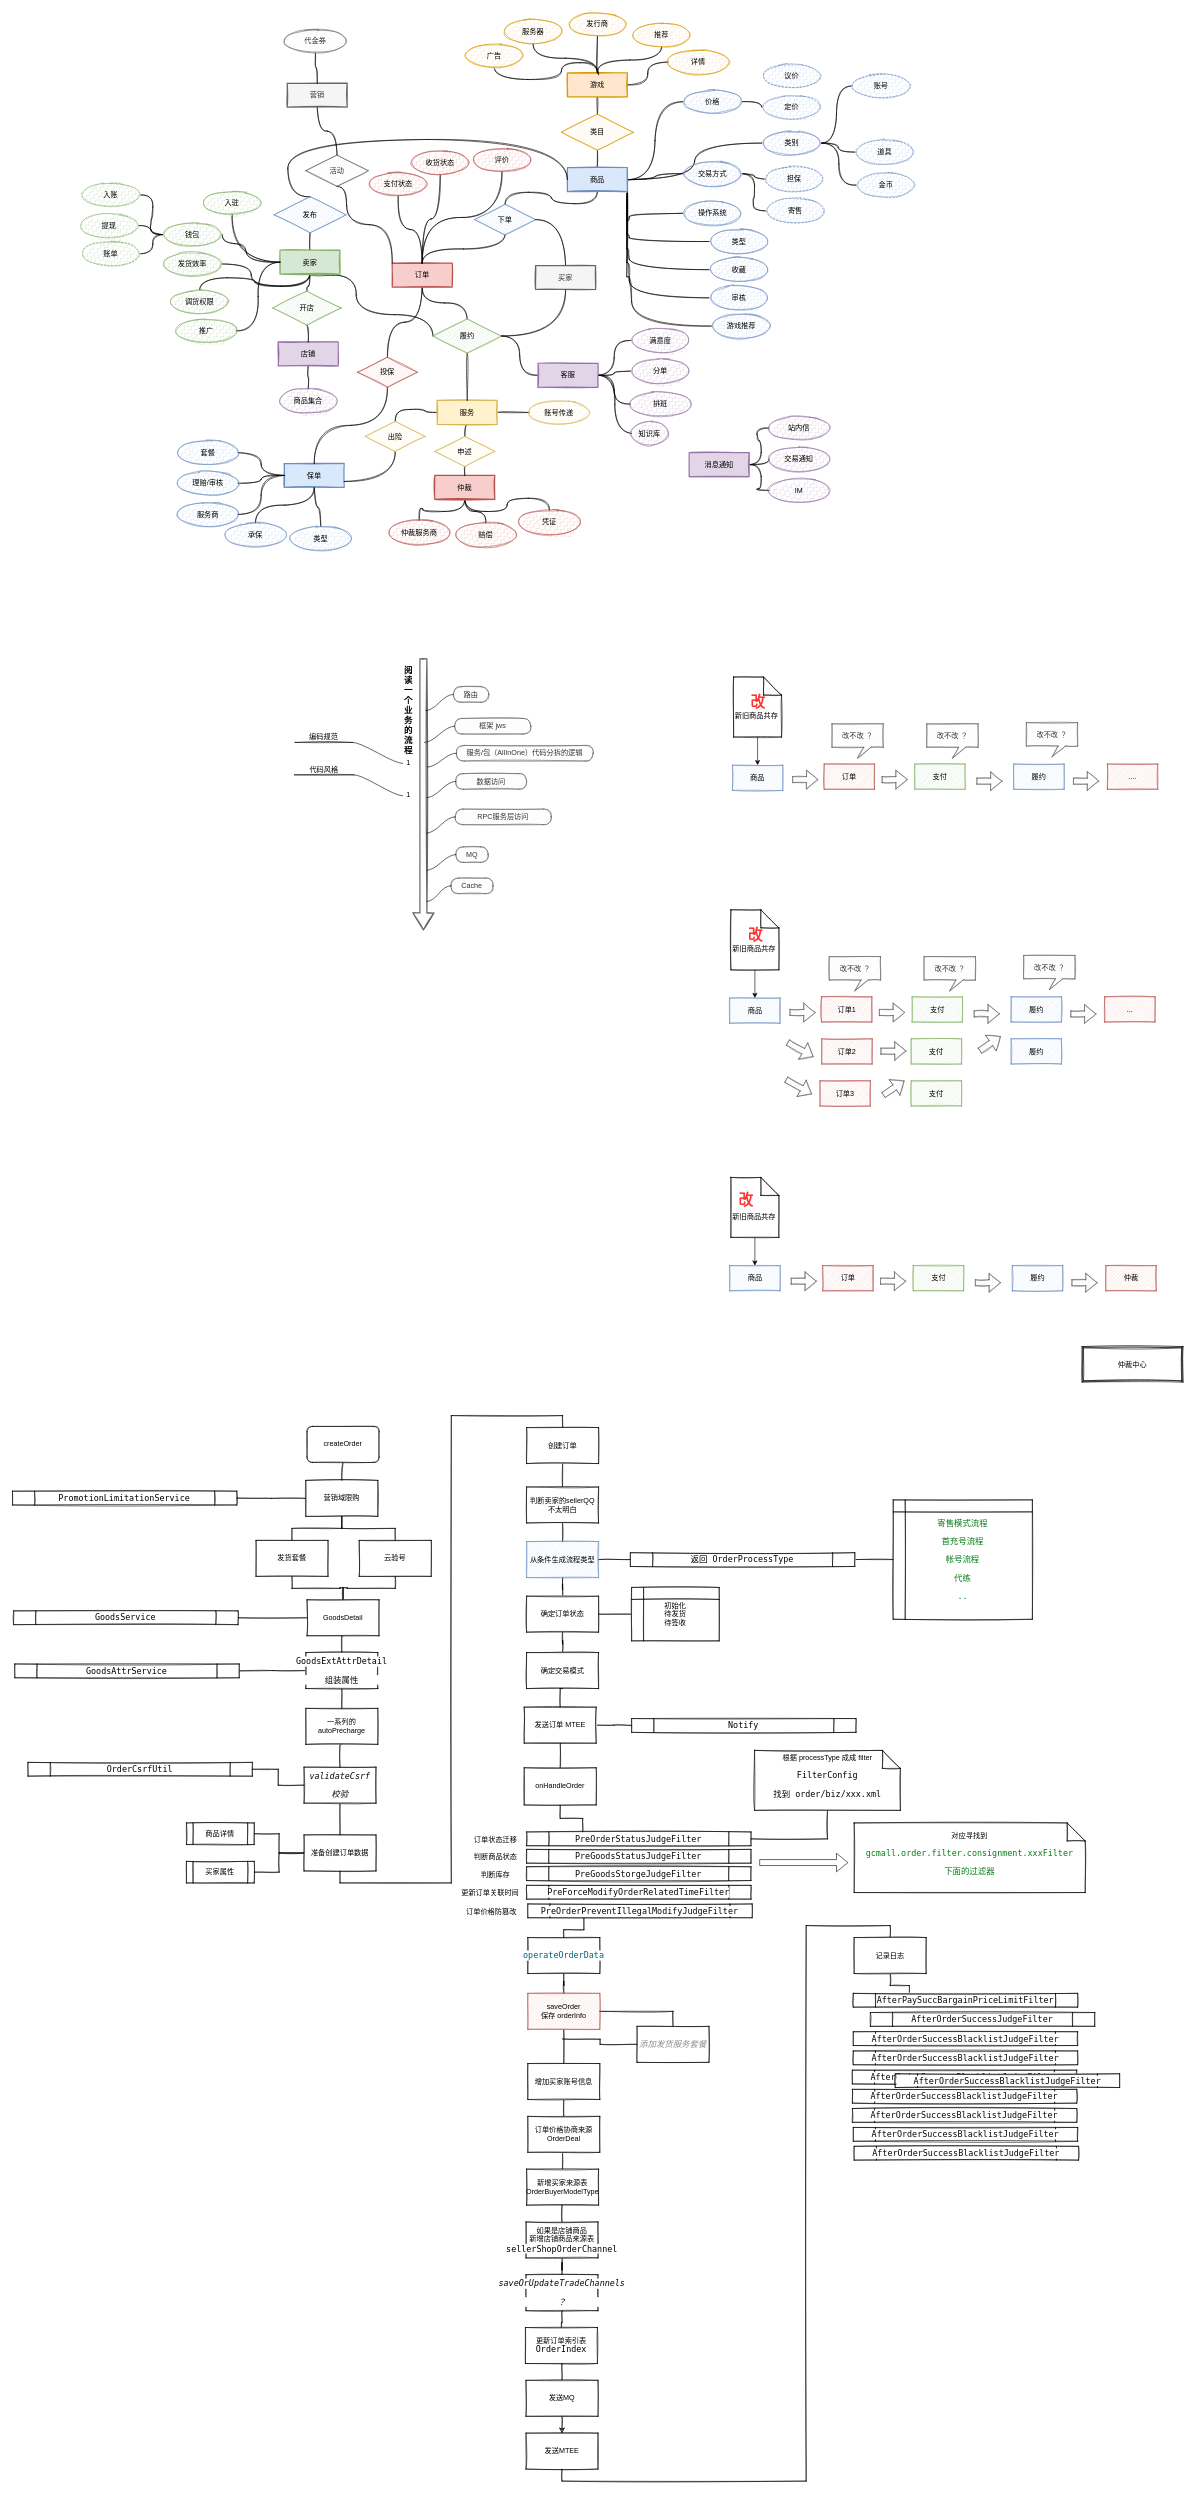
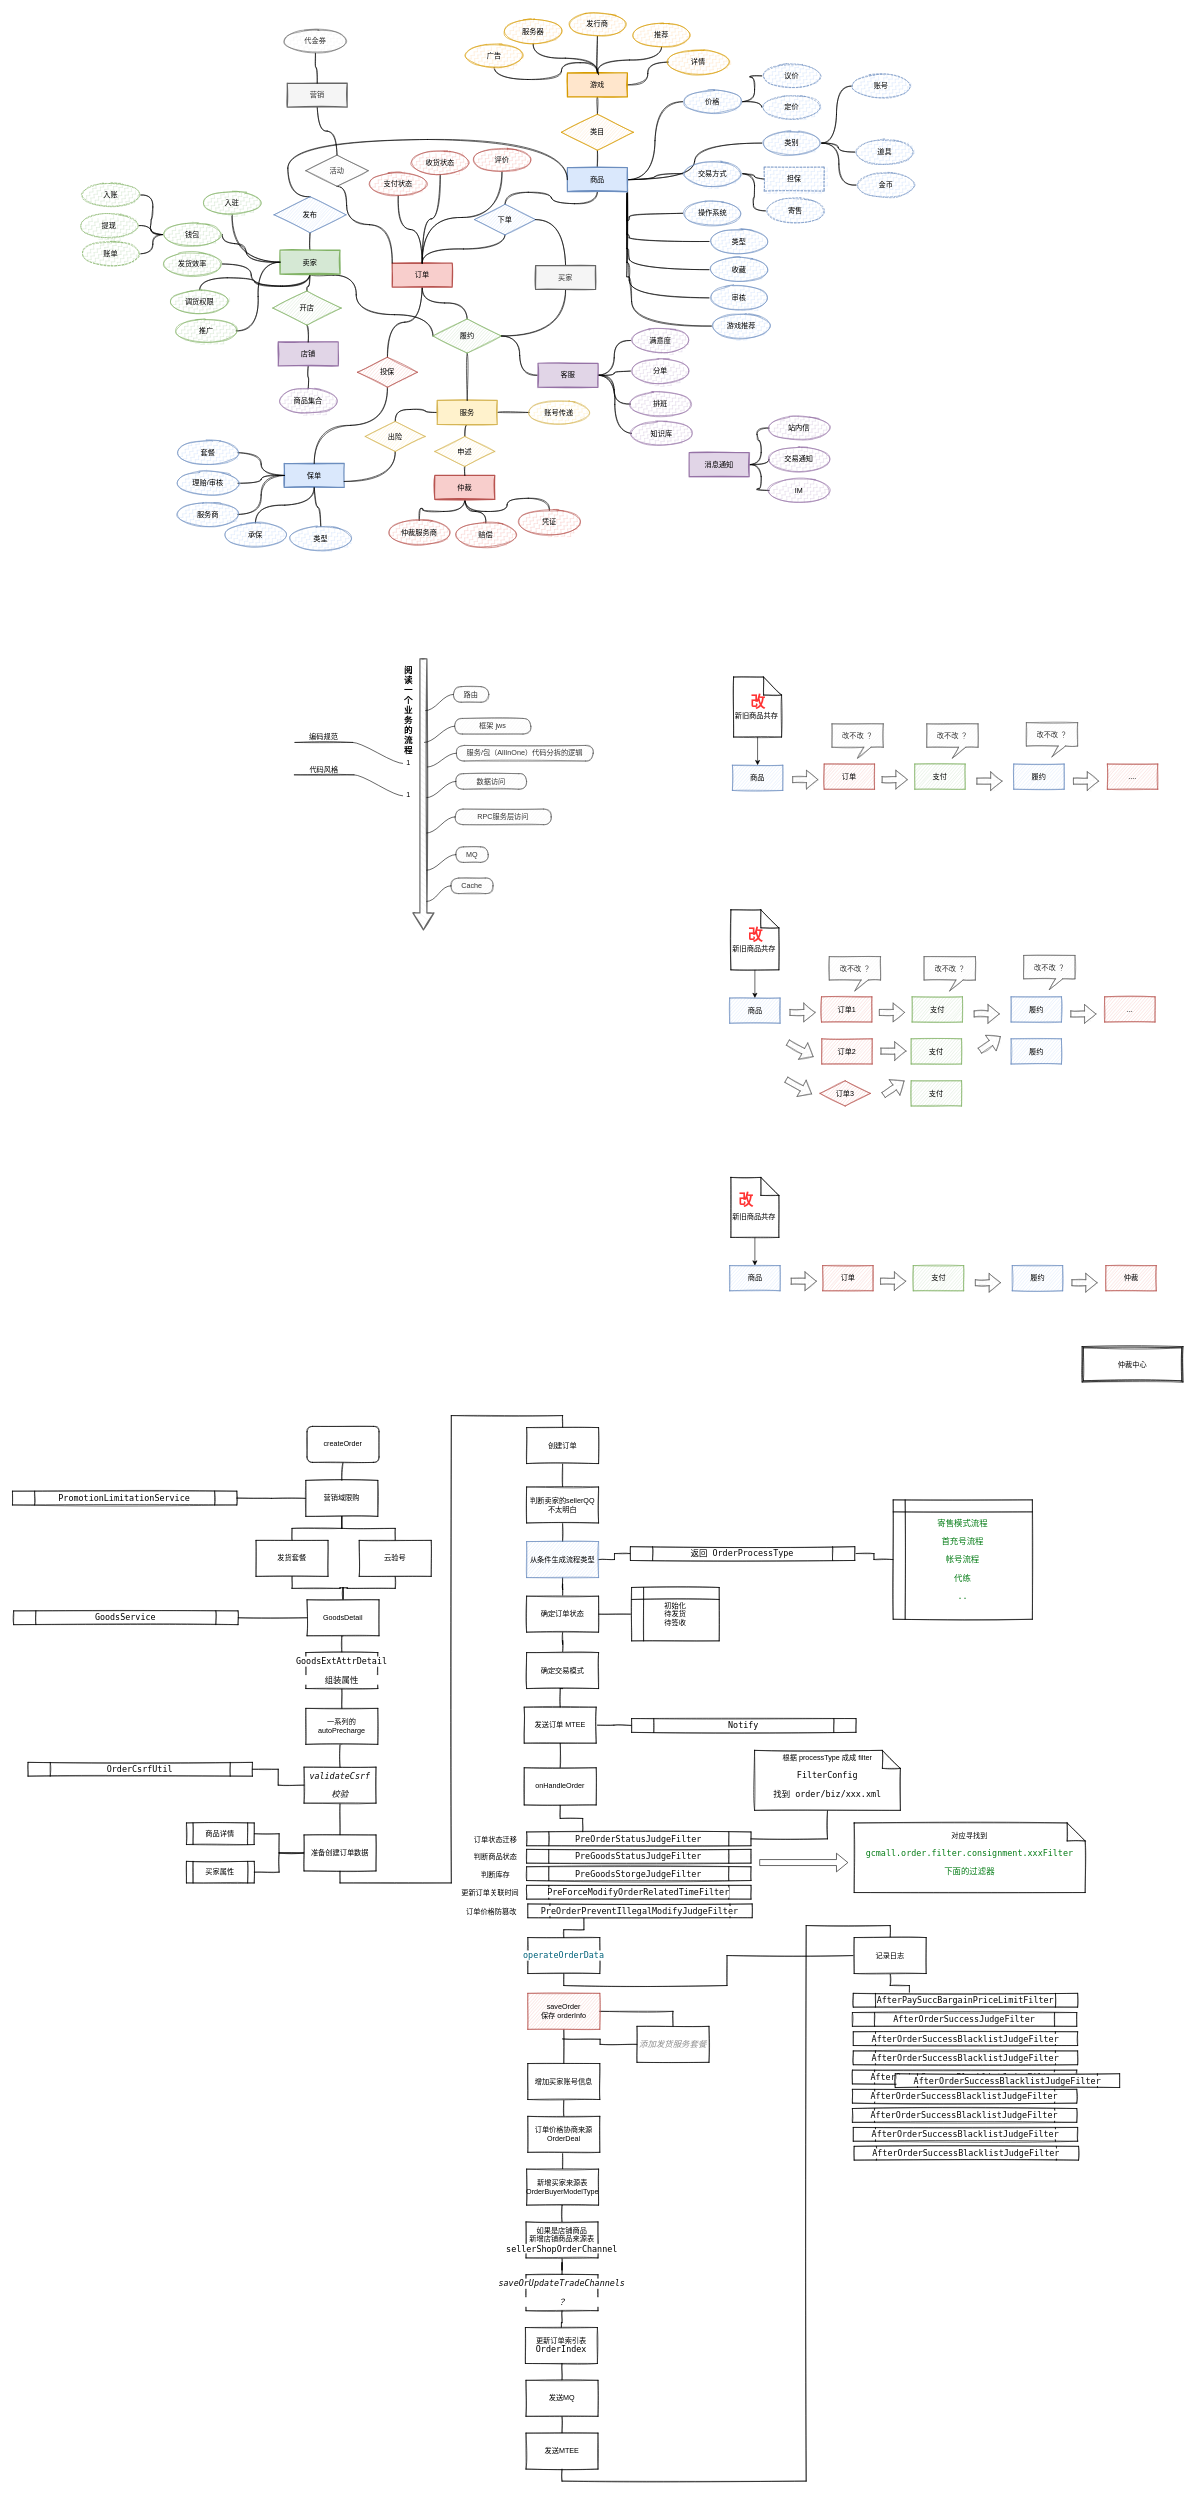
none -> (752, 78)
(794, 179) -> (794, 179)
(650, 434) -> (662, 434)
(845, 1094) -> (845, 1094)
(743, 1560) -> (743, 1554)
(127, 1671) -> none
(271, 1671) -> none
(564, 1983) -> (721, 1986)
(983, 2020) -> (965, 2020)
(562, 2427) -> (562, 2428)
